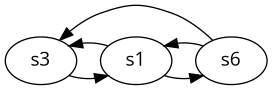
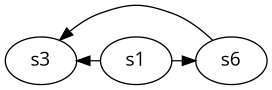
(191, 43) -> none
(82, 78) -> none
